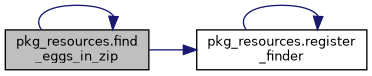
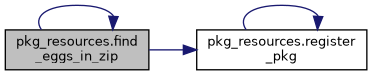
(282, 50) -> (282, 50)
